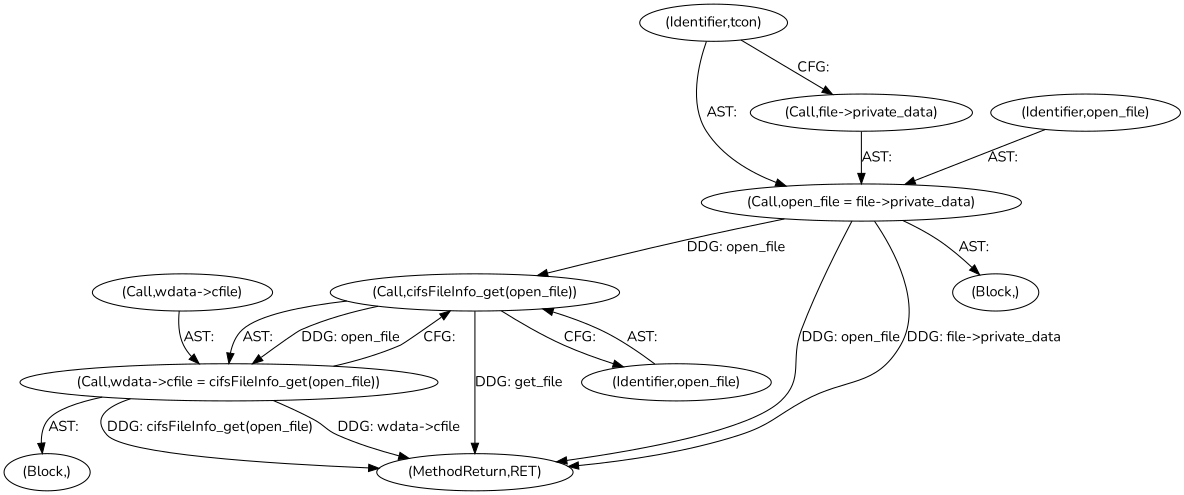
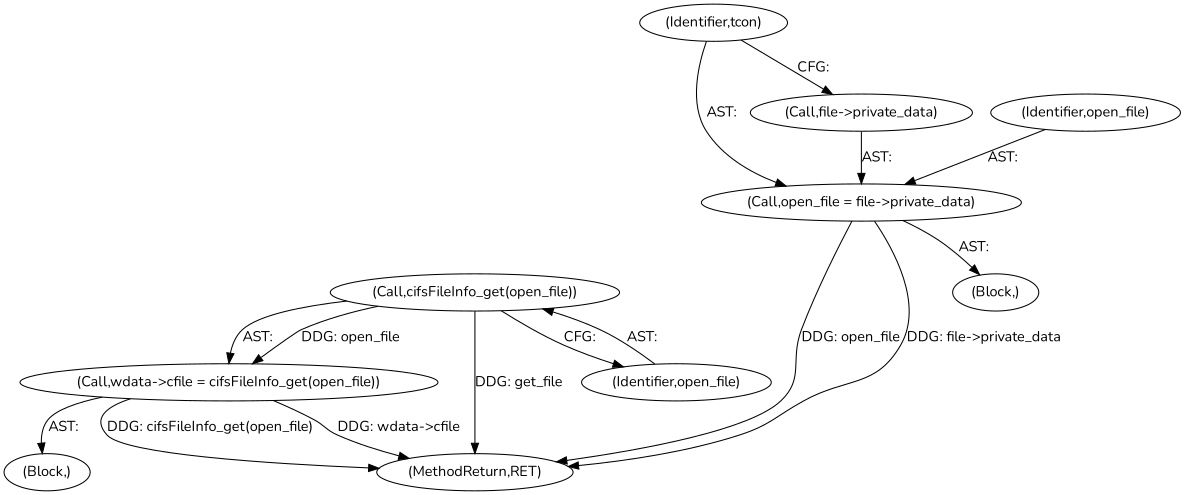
(666, 245) -> none
(182, 292) -> none
(391, 349) -> none
